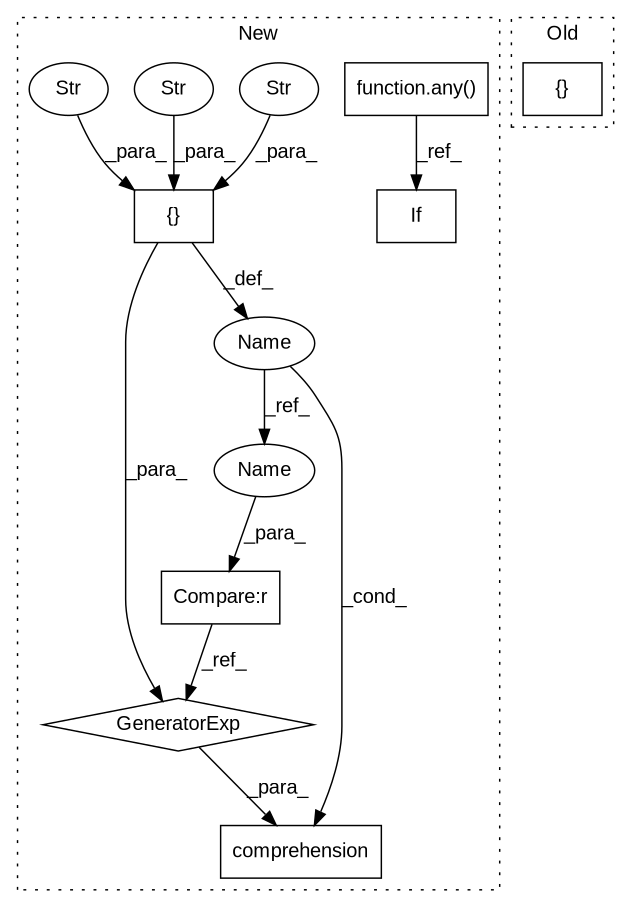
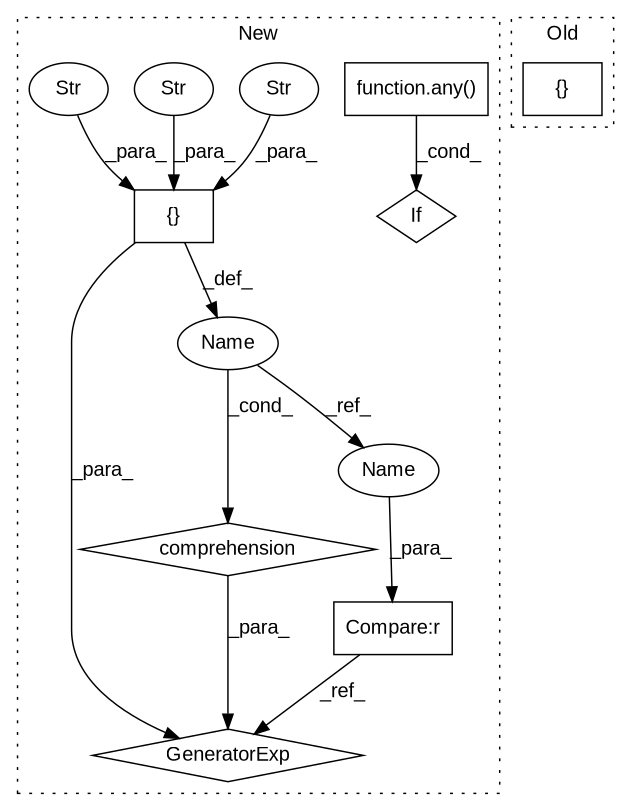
(439, 153) -> (449, 153)
(416, 216) -> (416, 216)
(232, 781) -> (228, 645)
(301, 852) -> (228, 549)
